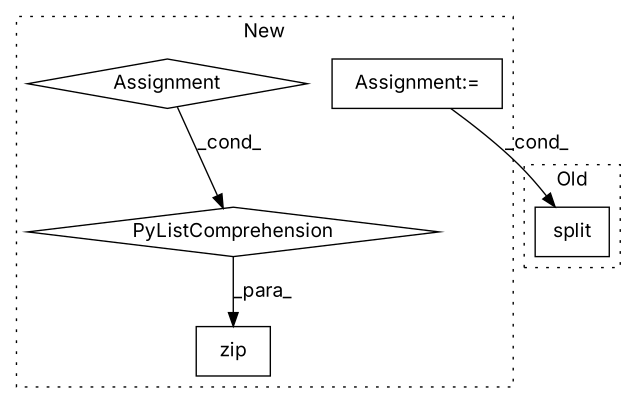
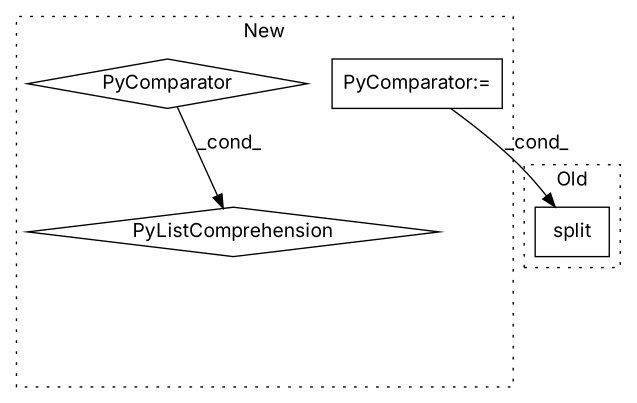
(167, 84) -> (167, 84)
(417, 84) -> (417, 84)
(233, 351) -> none
